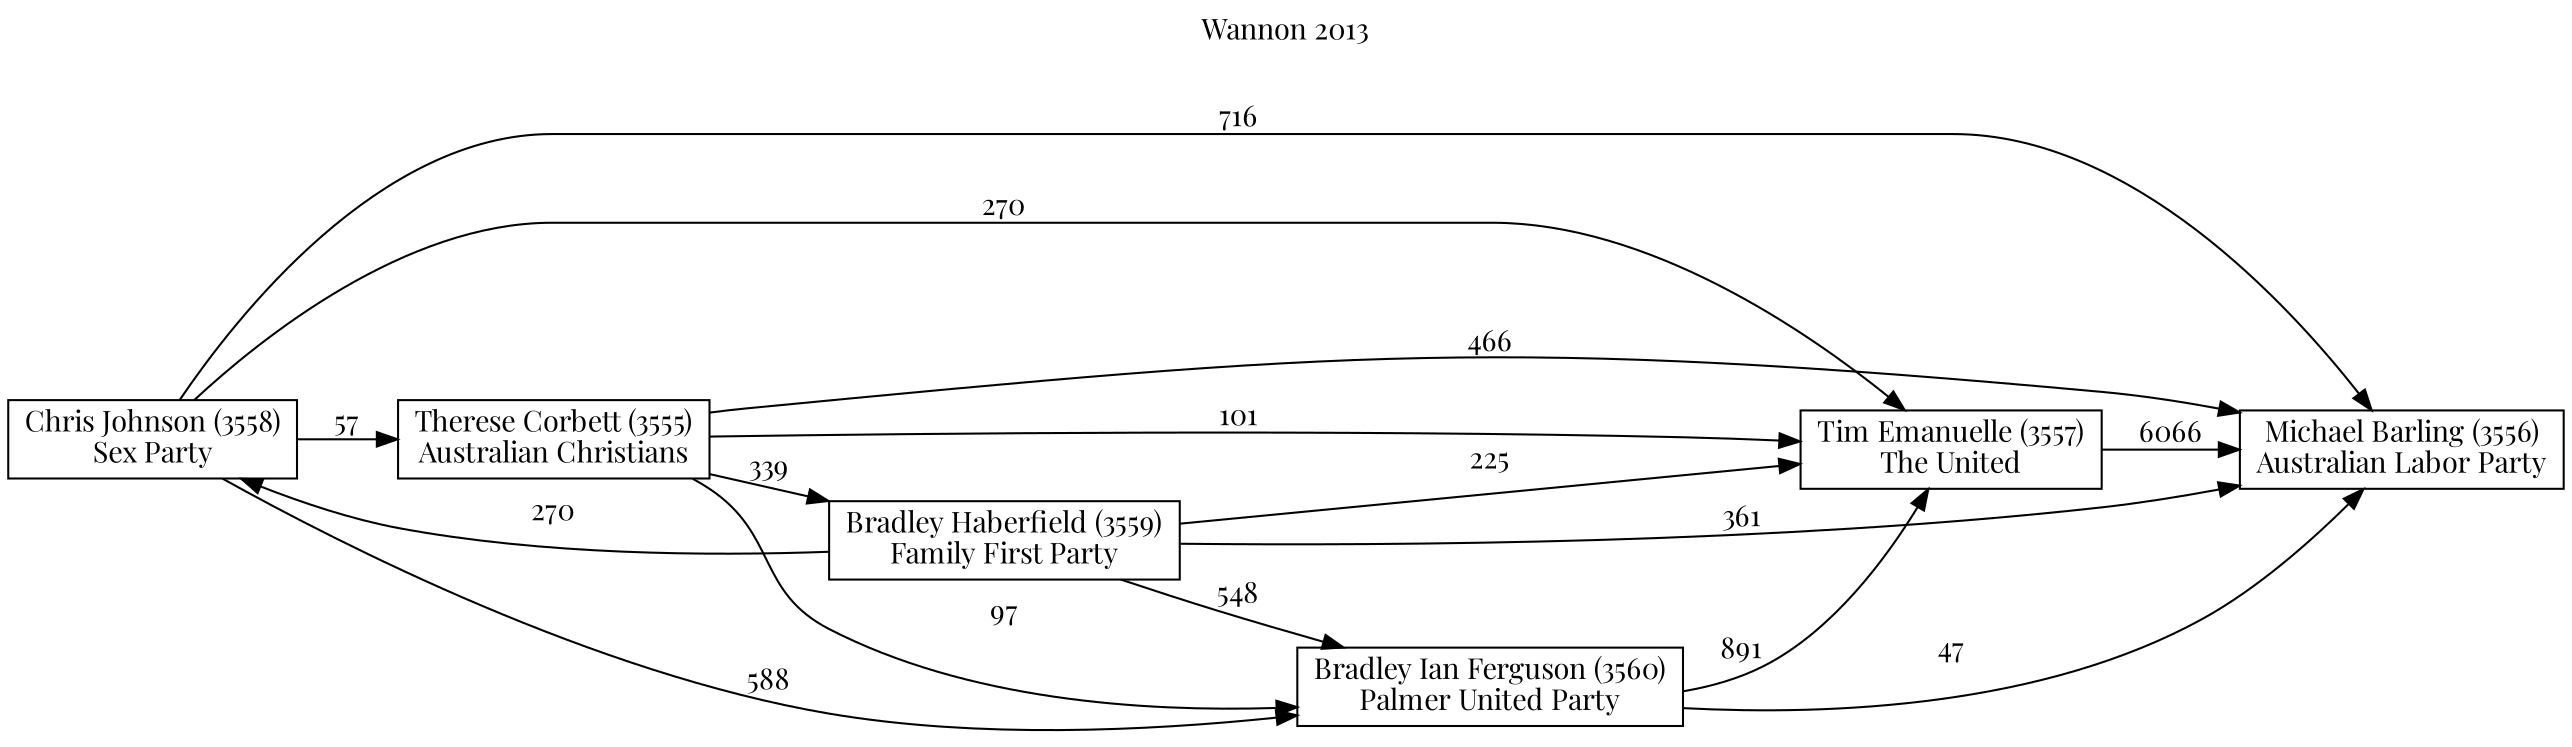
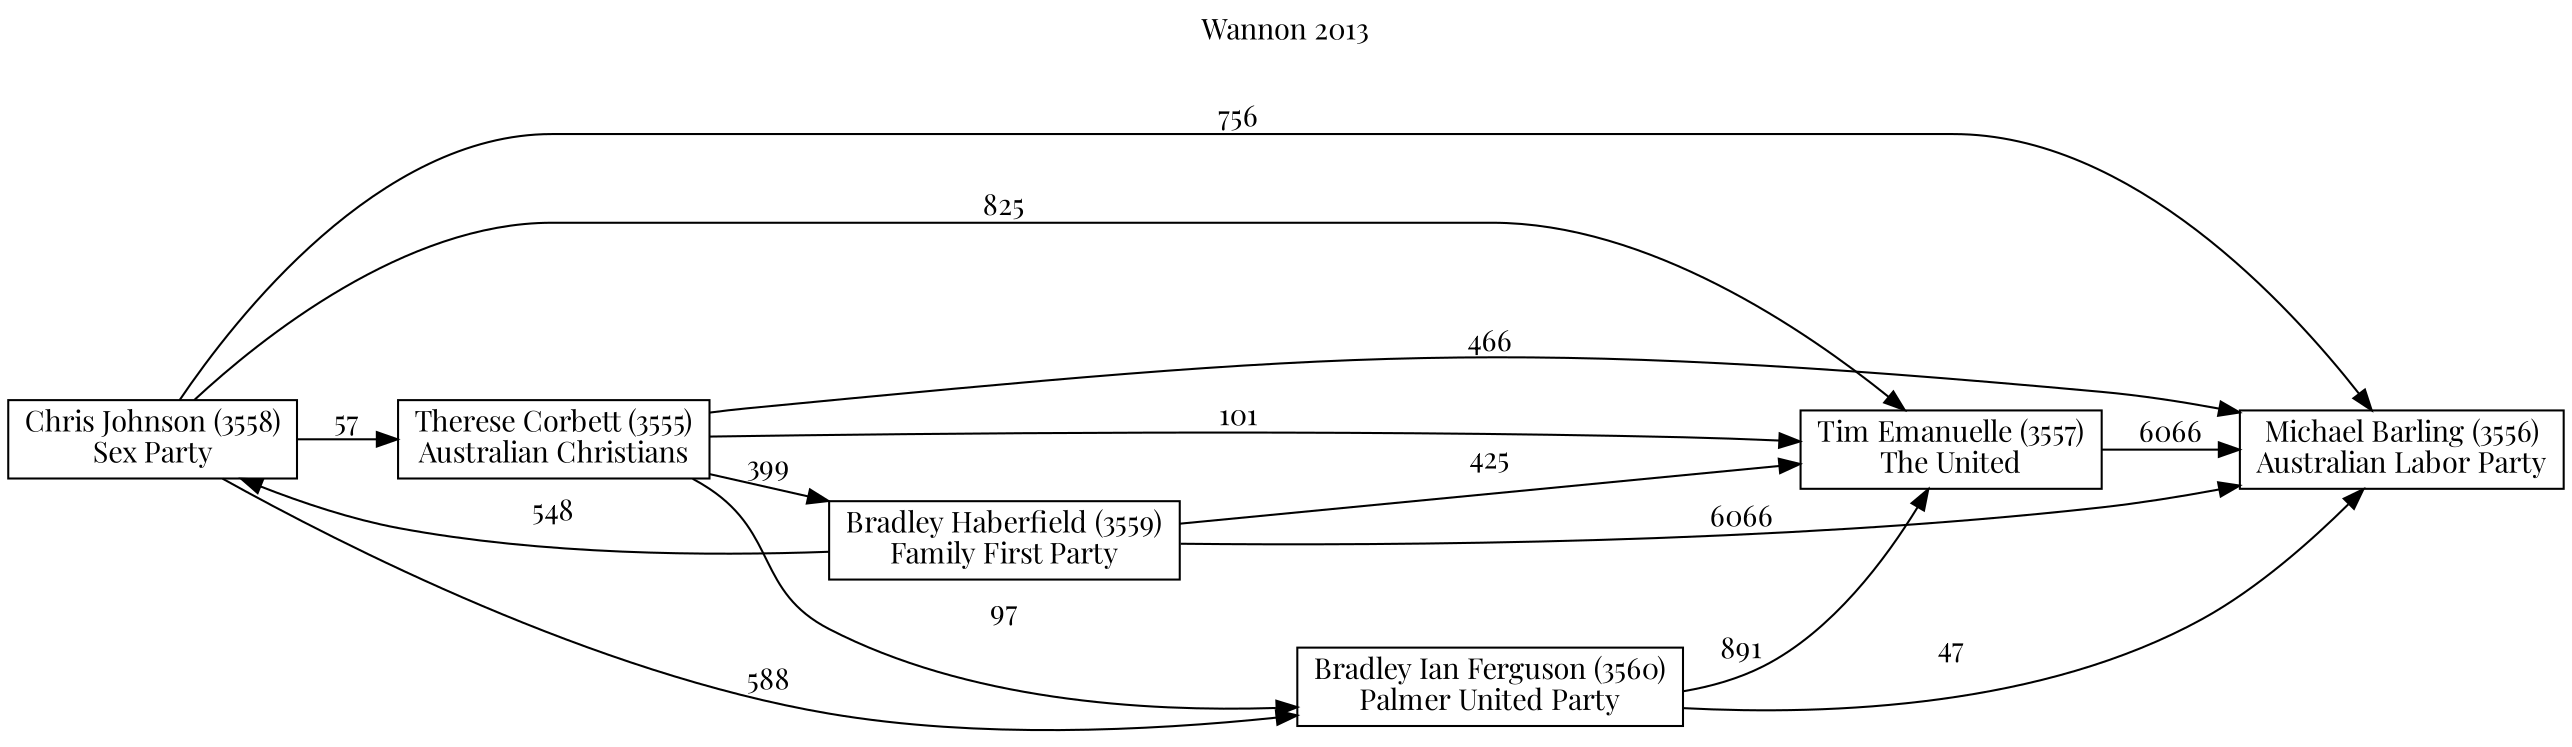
(1239, 119) -> (1239, 119)
(1004, 207) -> (1004, 207)
(1490, 461) -> (1490, 461)
(769, 469) -> (769, 469)
(554, 513) -> (554, 513)
(1742, 519) -> (1742, 519)
(1222, 612) -> none
